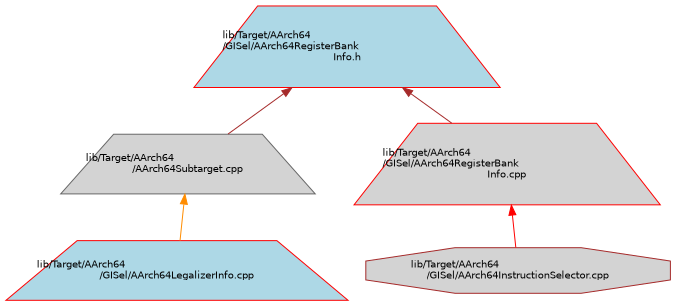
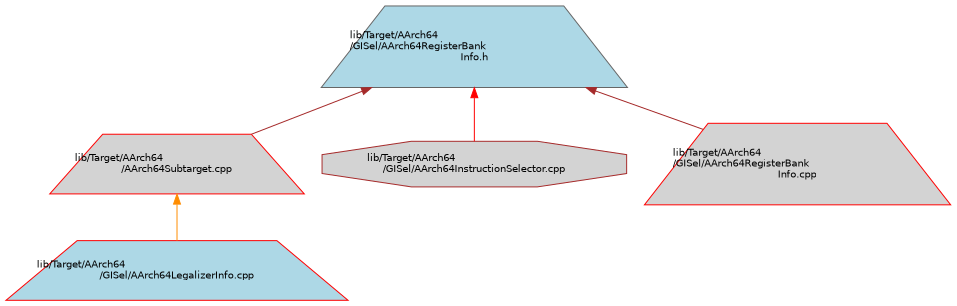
(347, 47) -> (474, 47)
(188, 164) -> (177, 164)
(514, 231) -> (474, 120)
